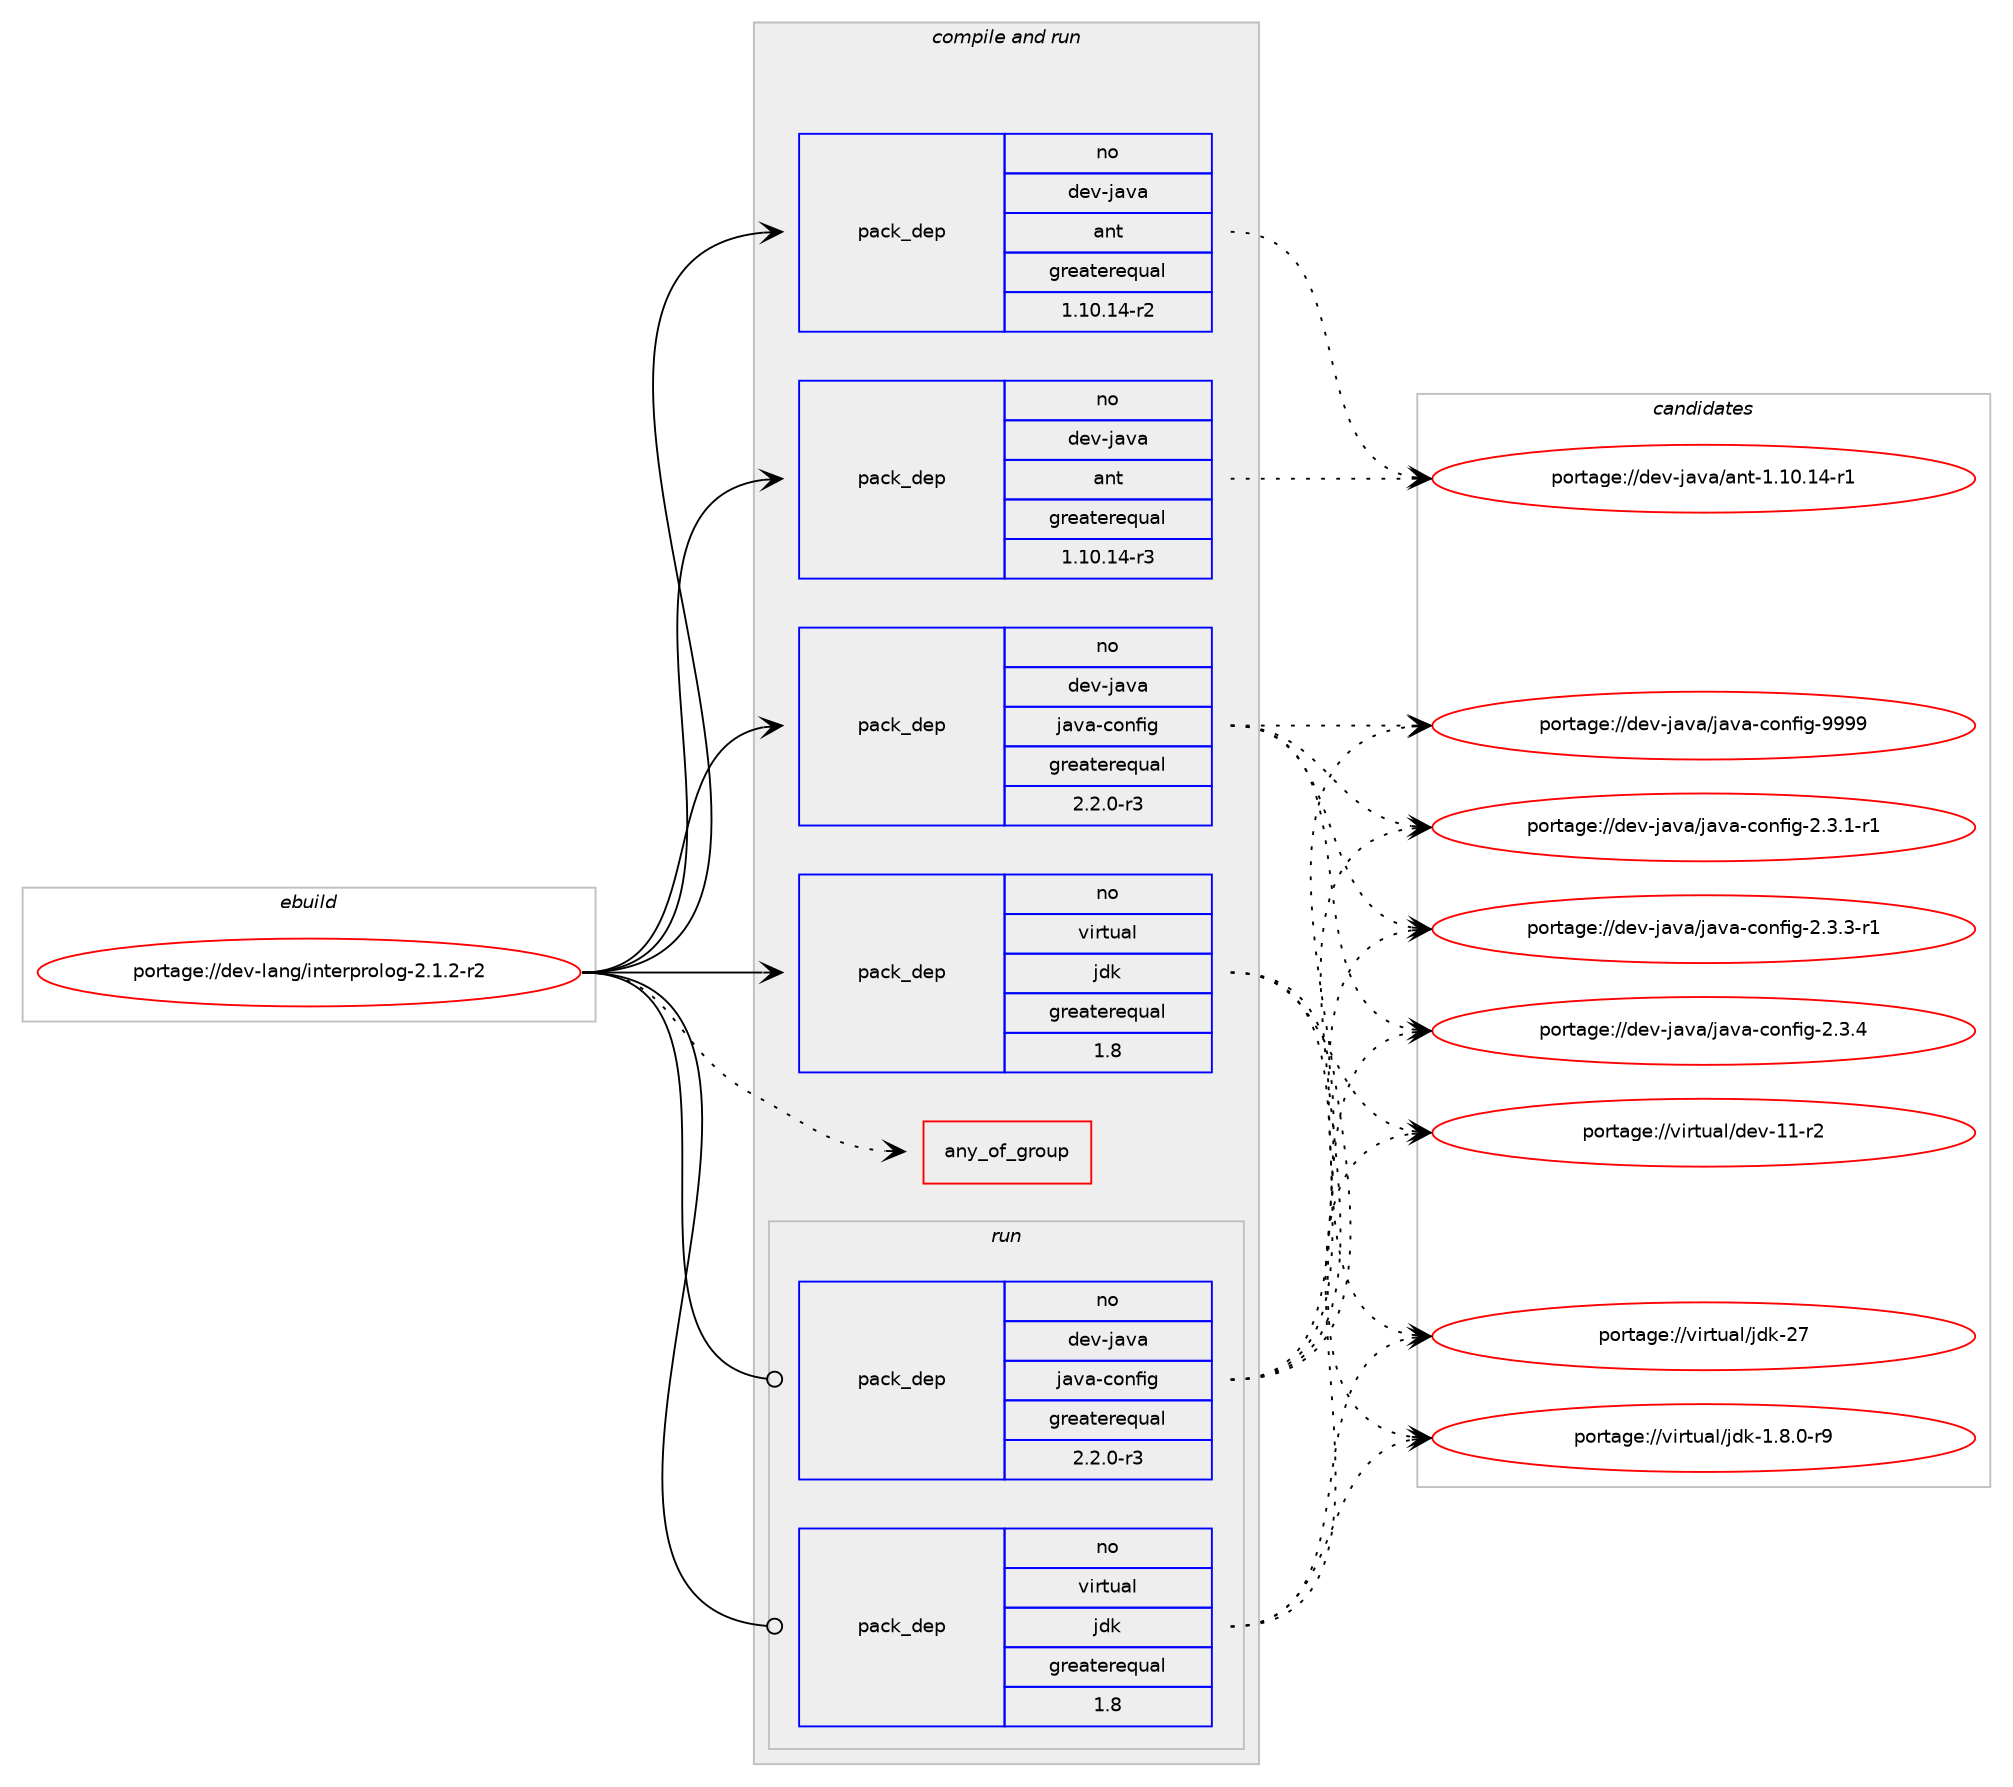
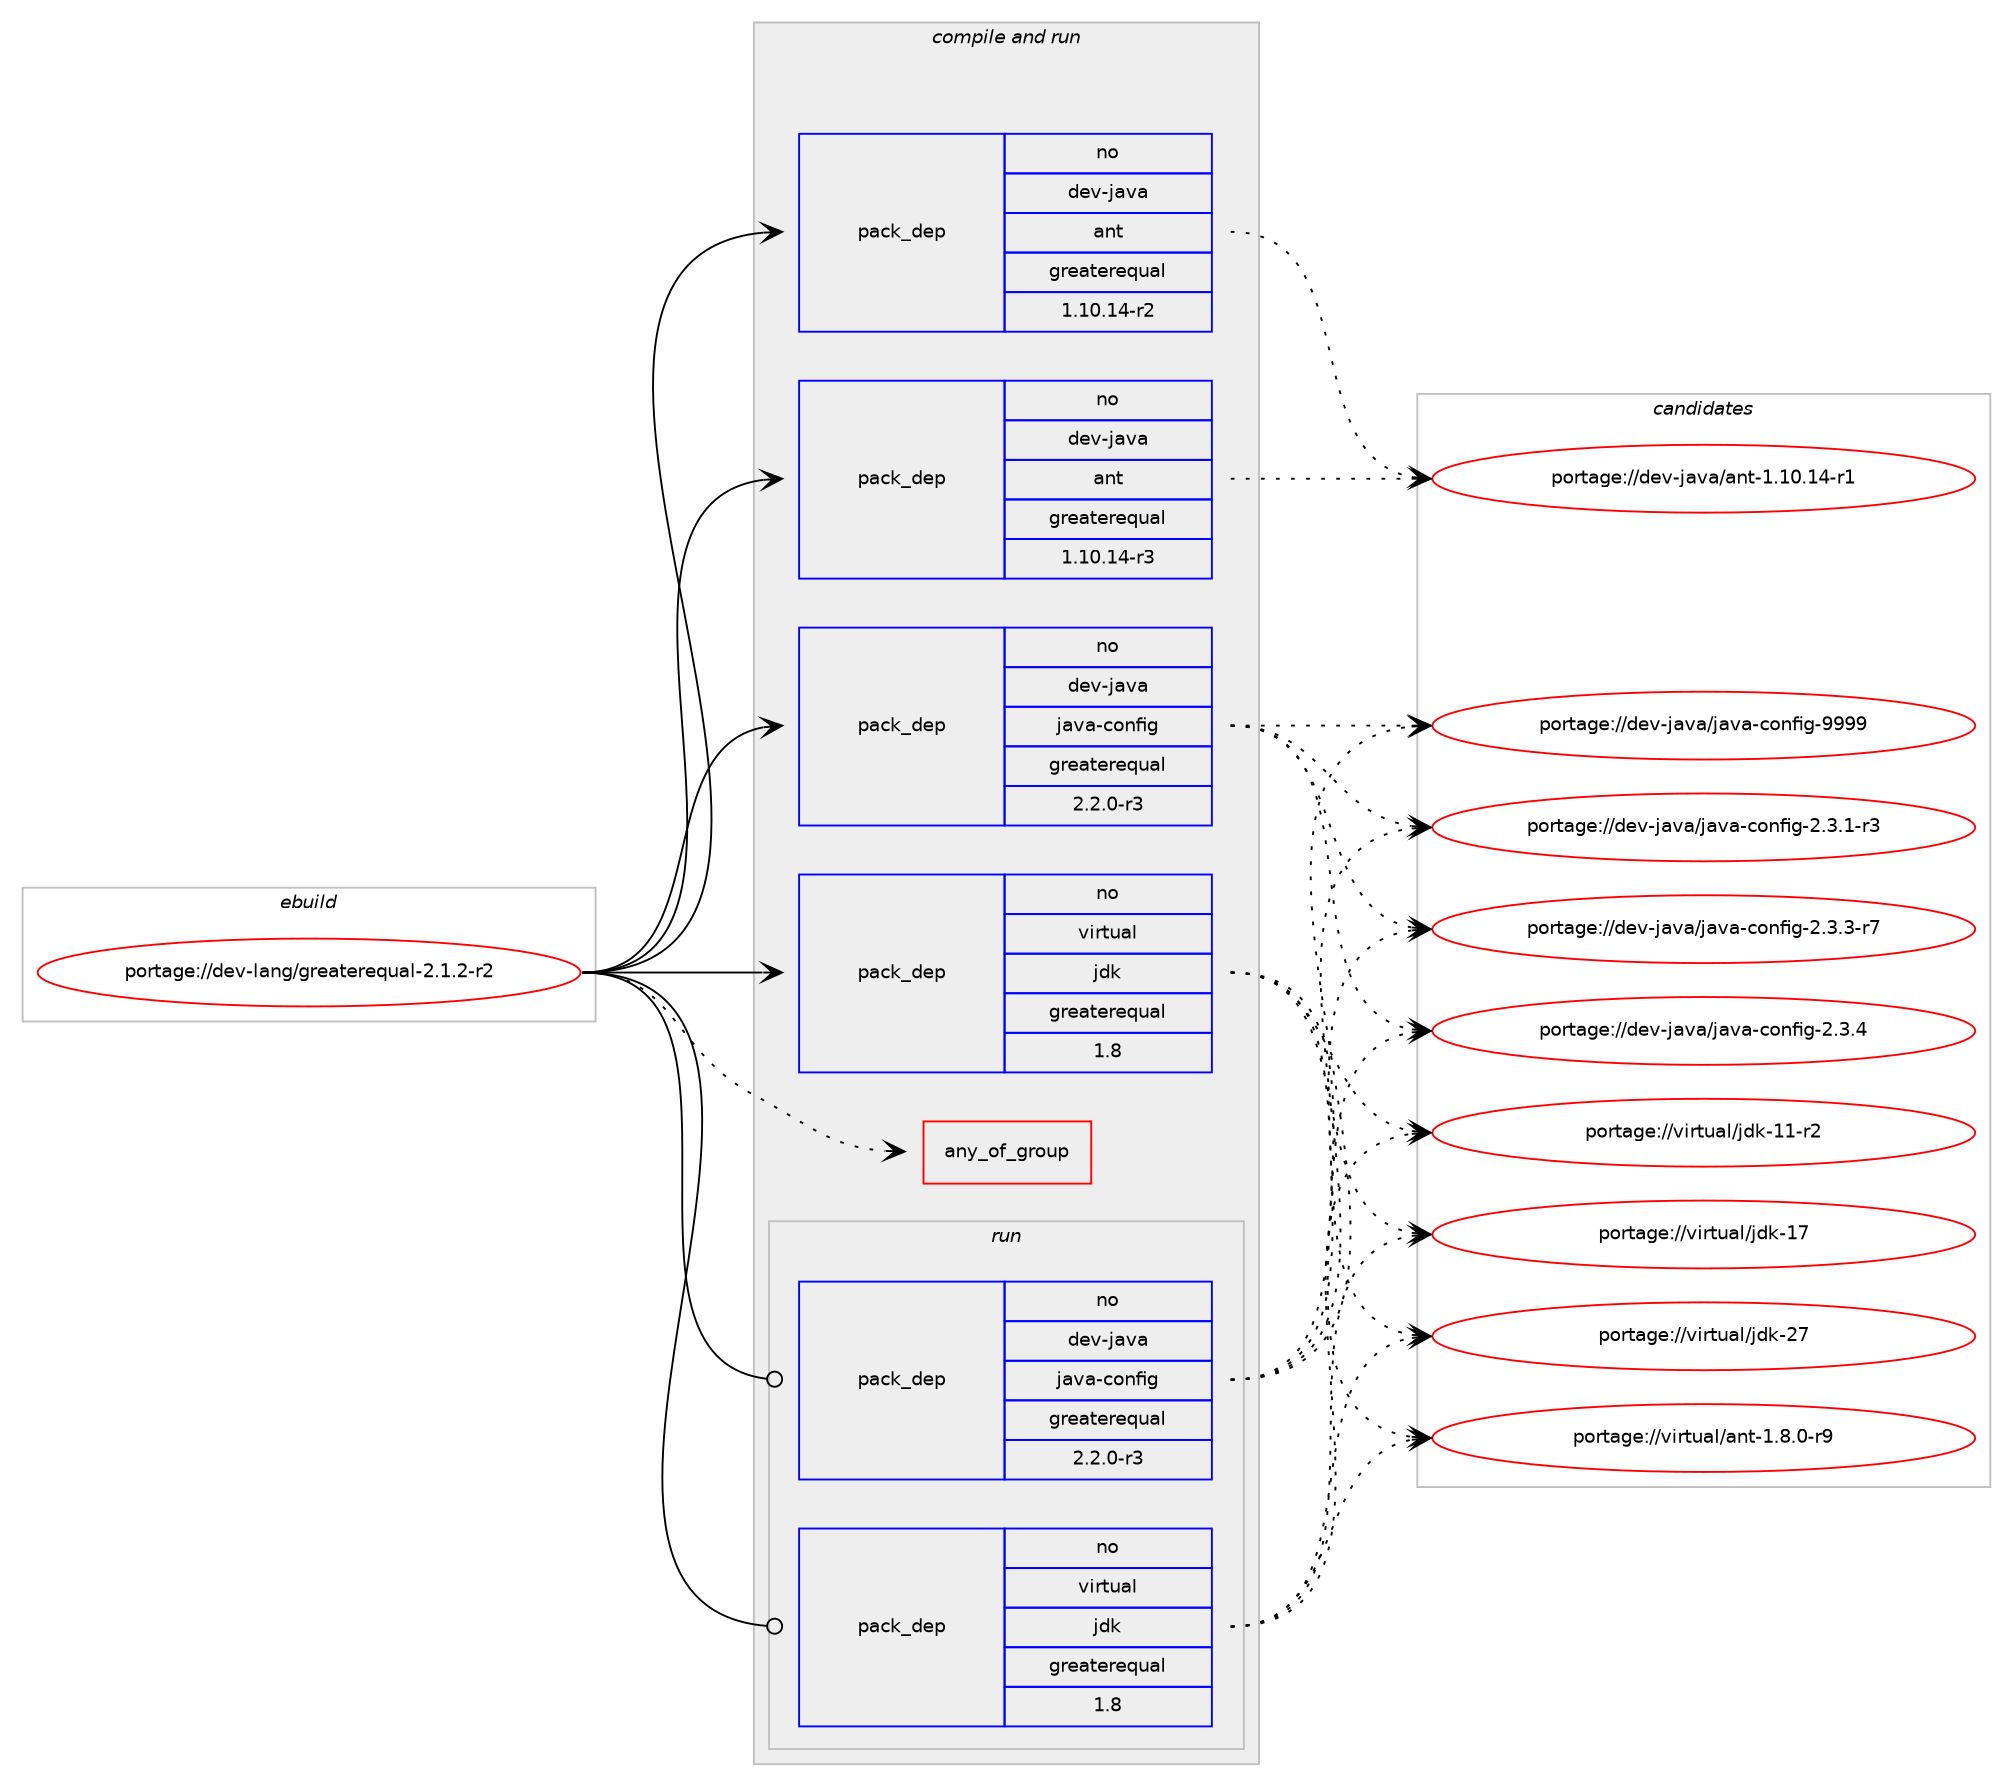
(1704, 827) -> (1704, 827)
(1704, 929) -> (1704, 929)
(309, 973) -> (309, 973)
(1704, 1133) -> (1704, 1133)
none -> (1704, 1234)
(1704, 1438) -> (1704, 1438)
